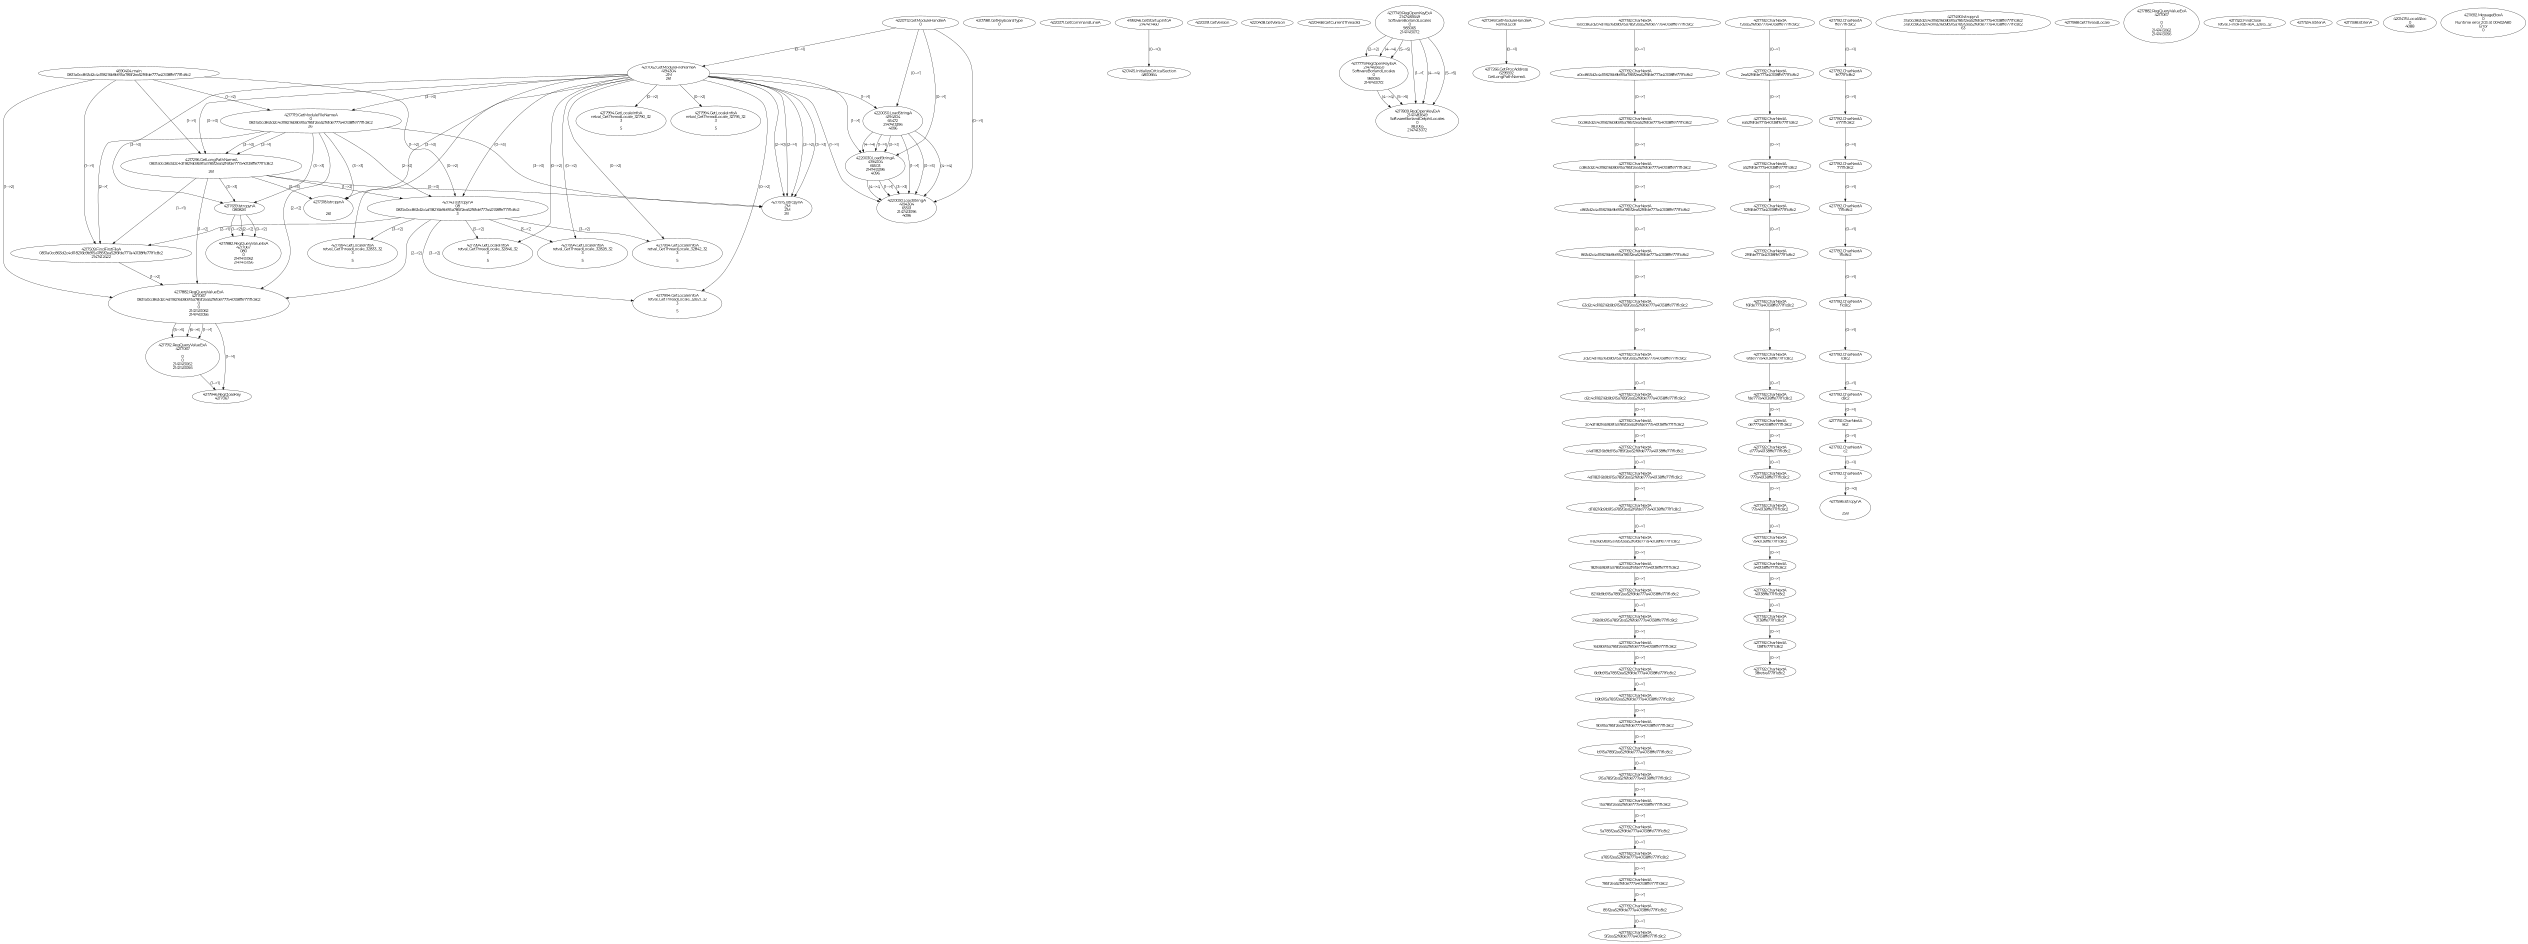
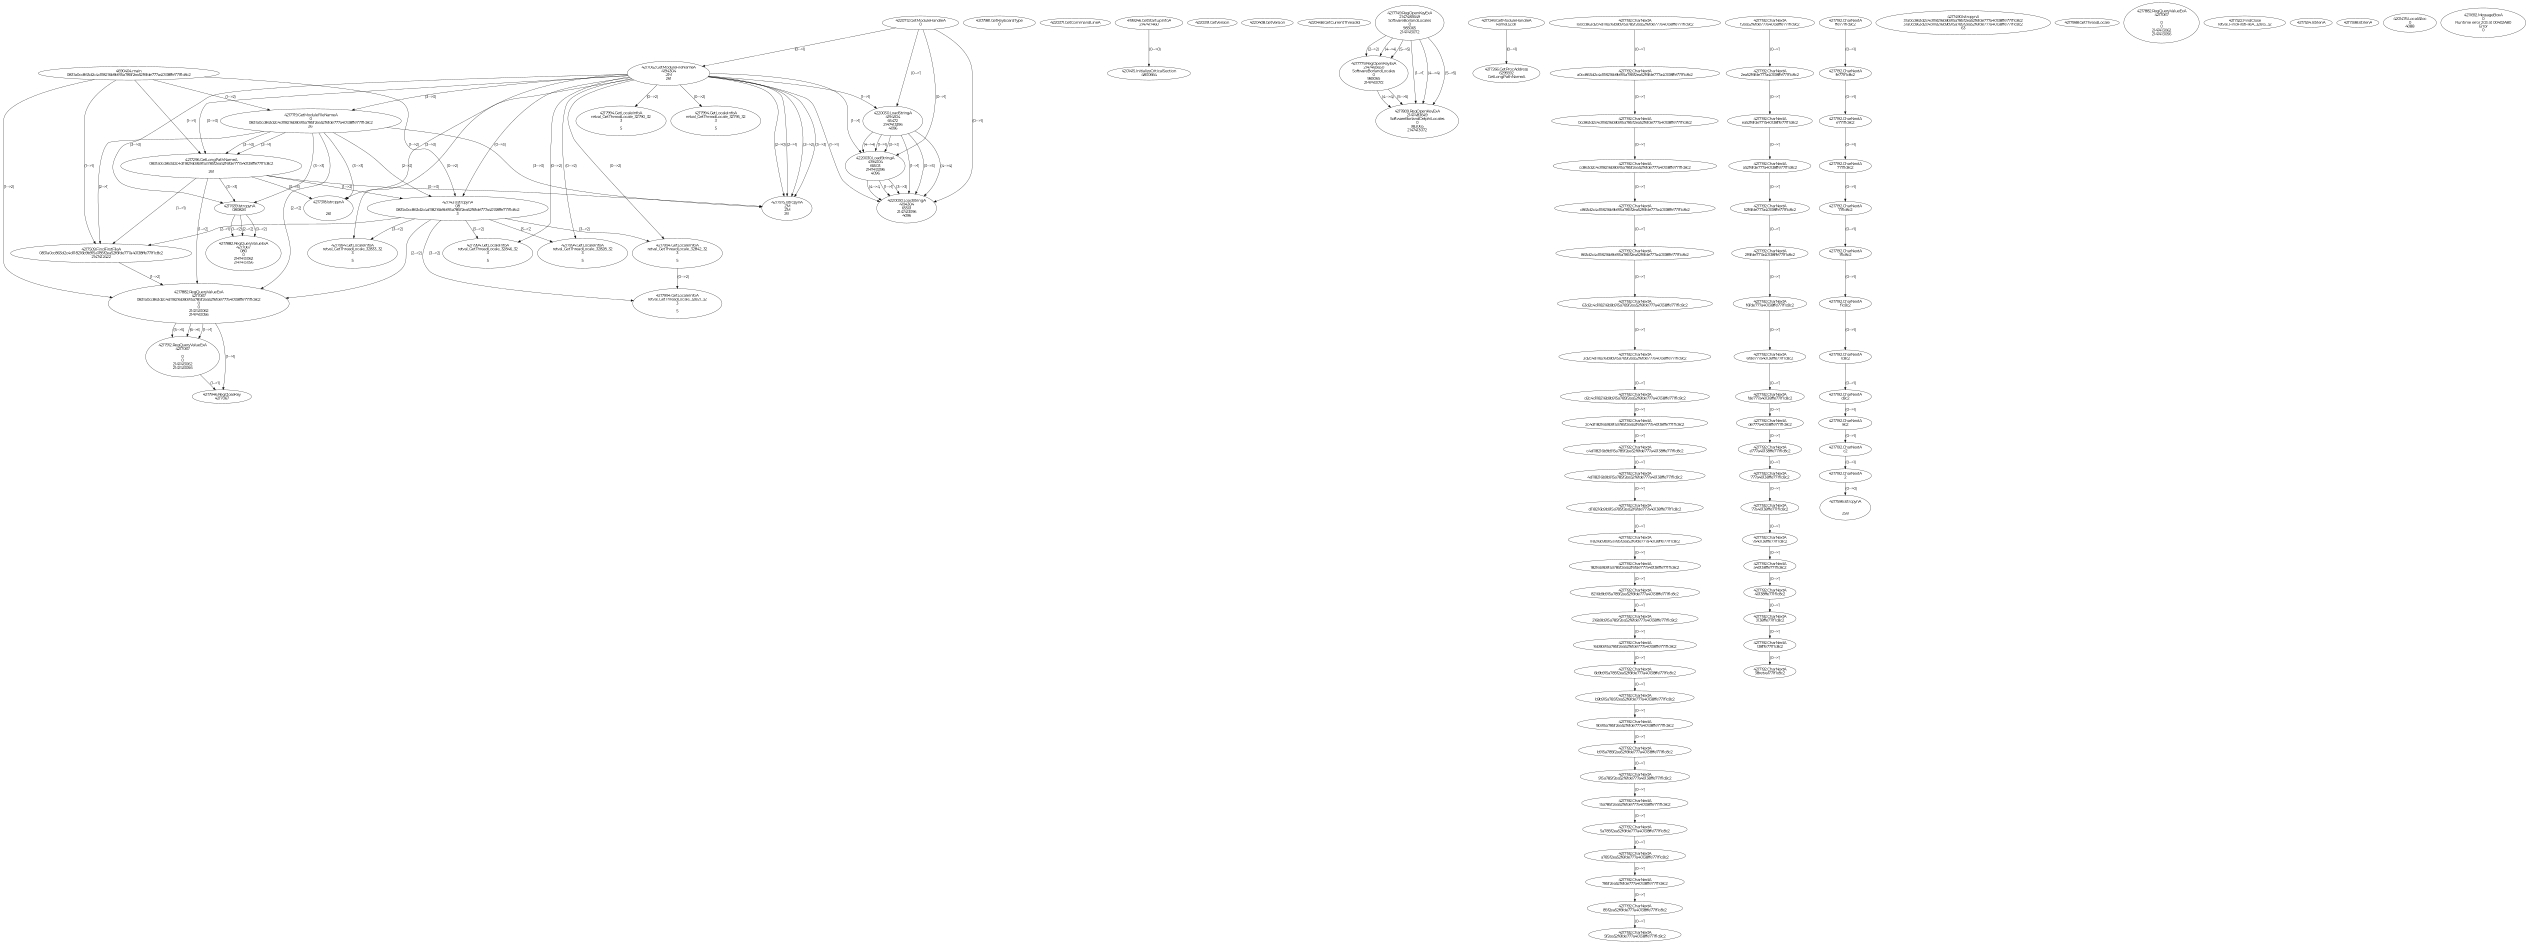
(762, 172) -> (677, 277)
none -> (1770, 277)
(1845, 423) -> (1845, 423)
